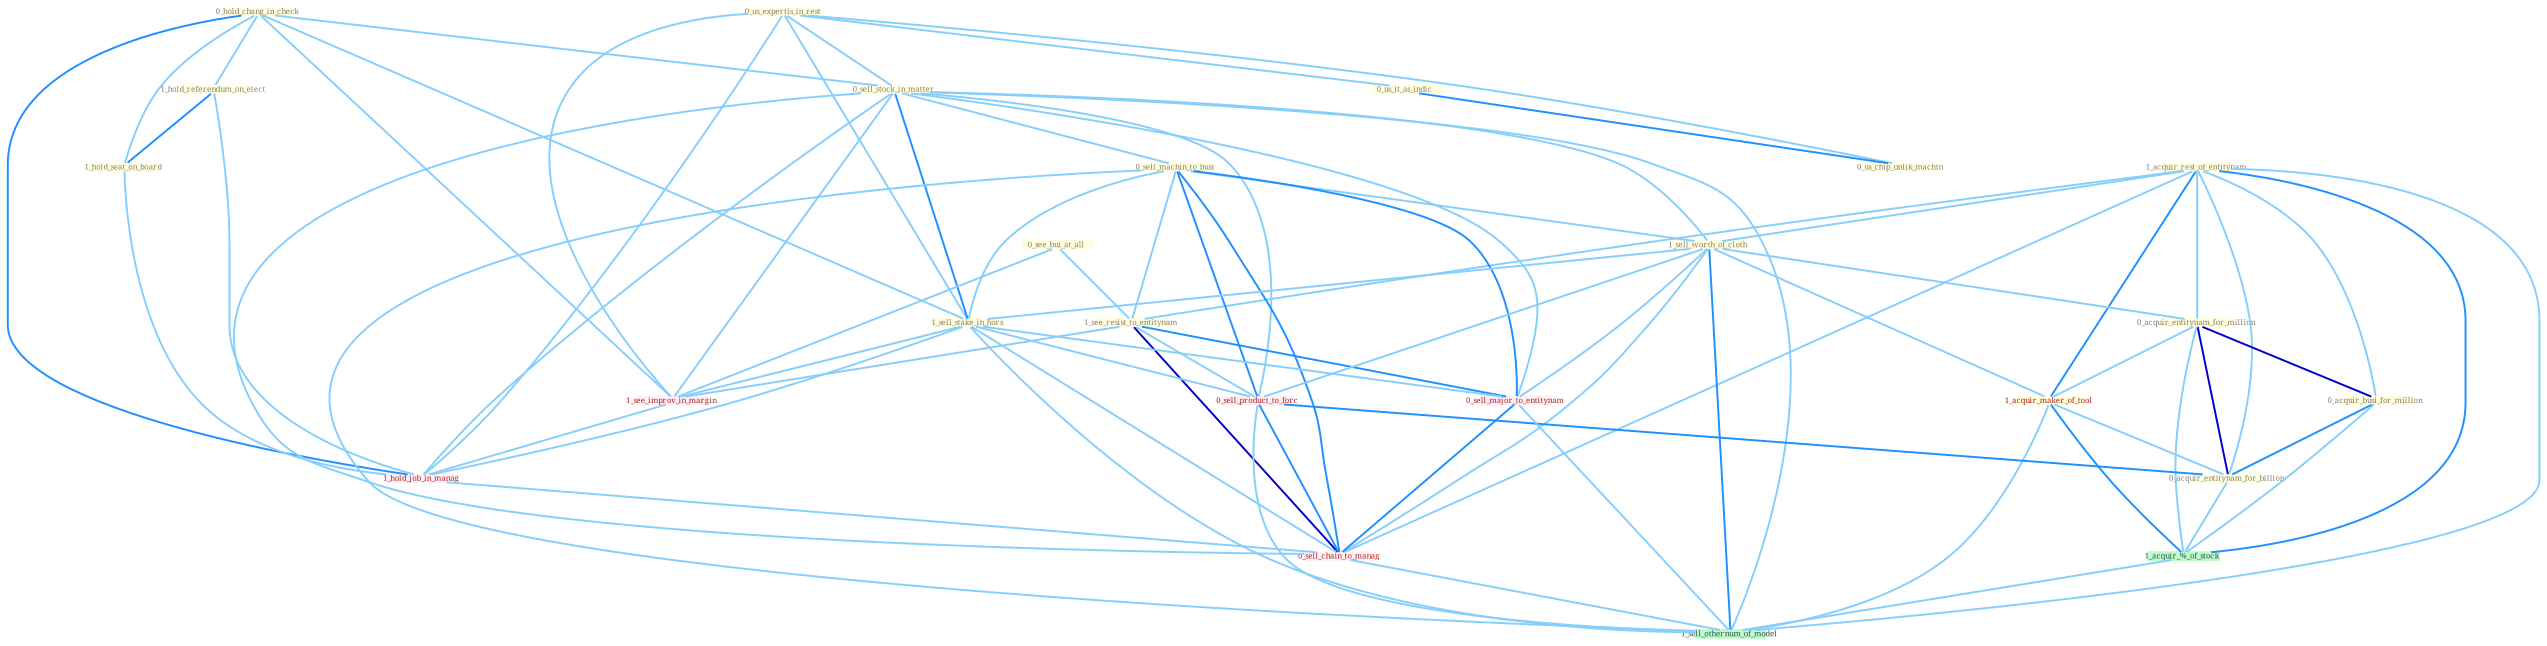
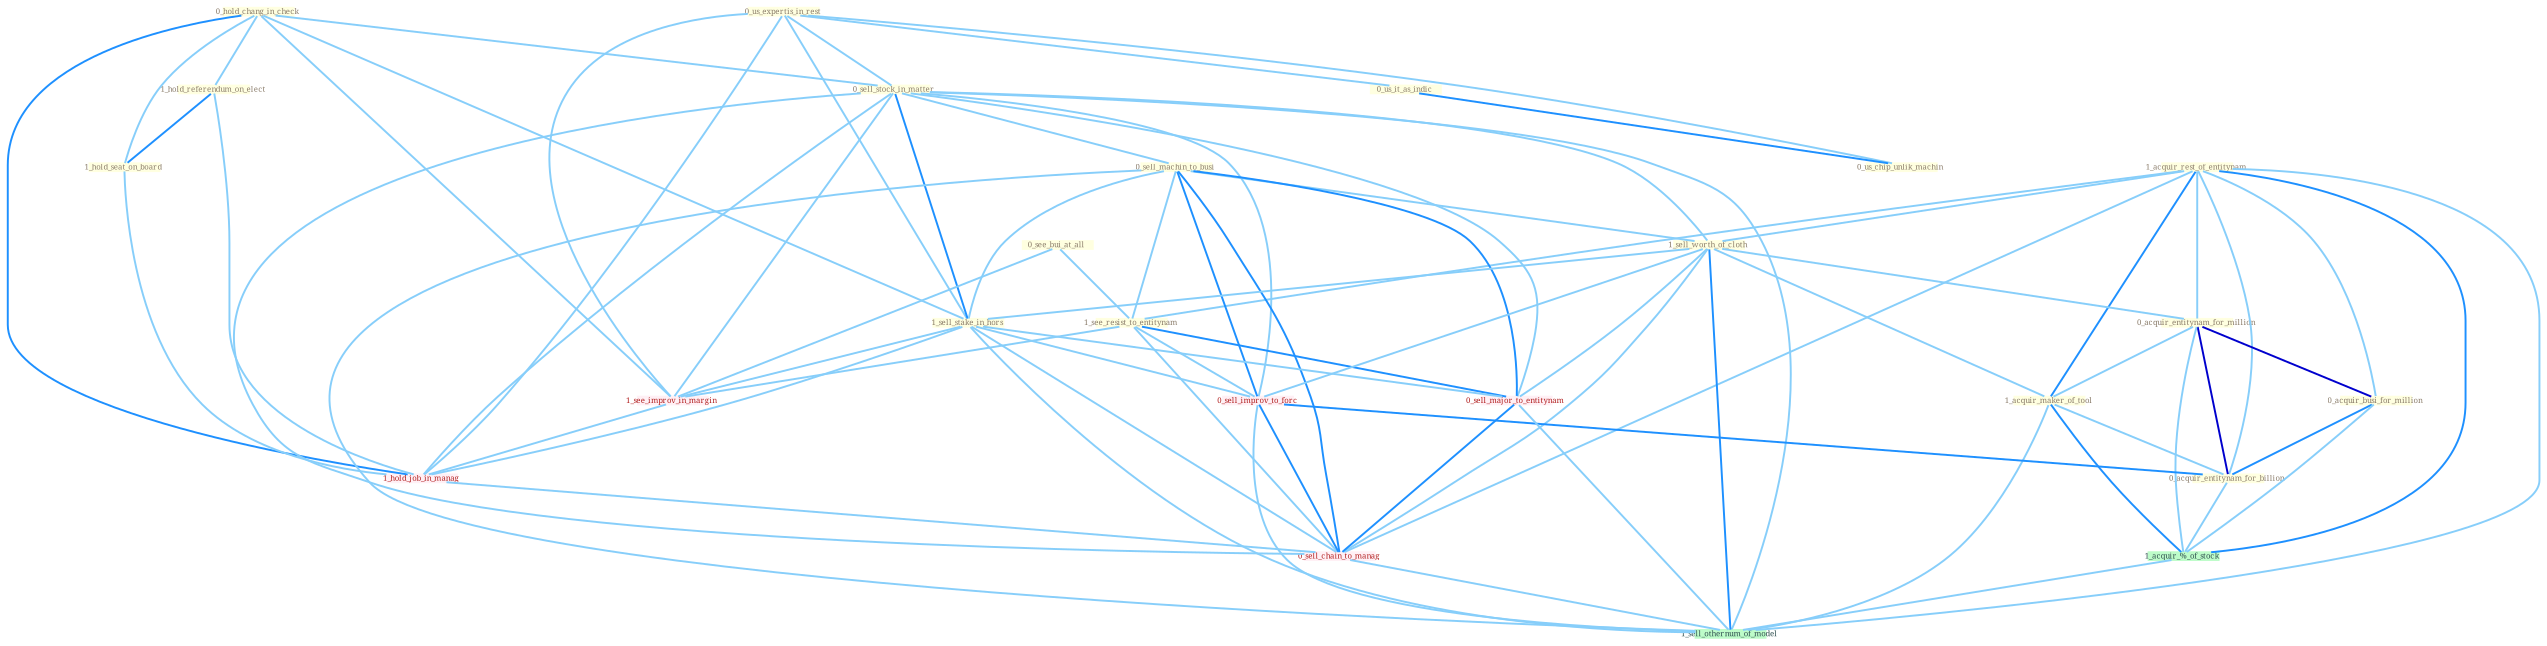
(1258, 401) -> (1258, 401)
(2049, 401) -> (2049, 401)
(1236, 440) -> (1236, 440)
